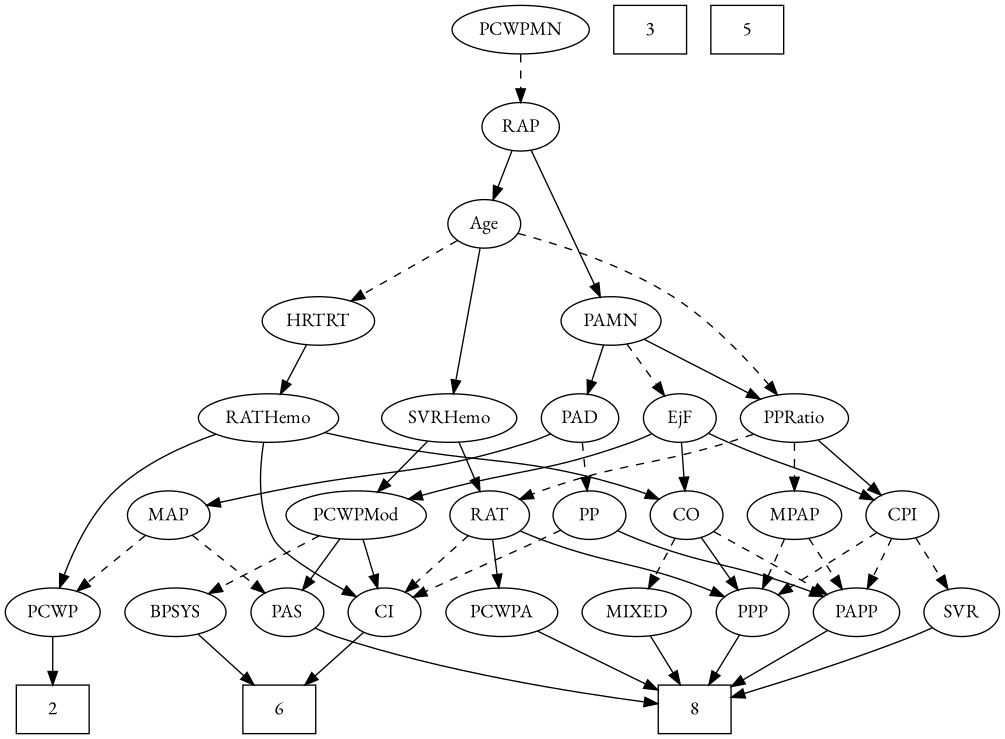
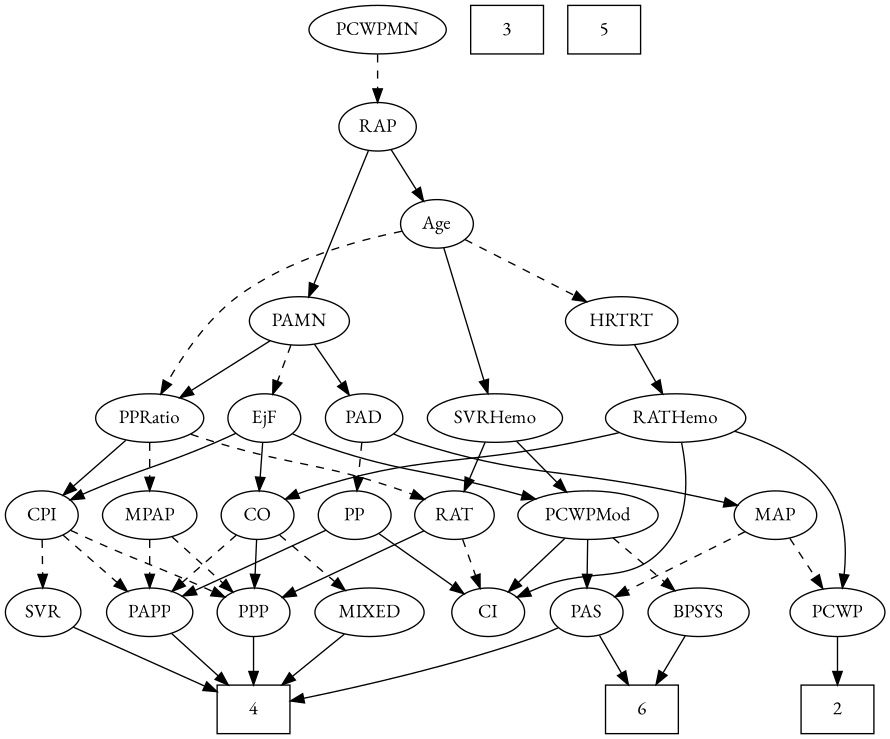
(486, 564) -> (416, 560)
(502, 612) -> none
(339, 654) -> (610, 654)
(695, 709) -> (254, 709)
